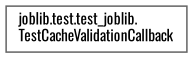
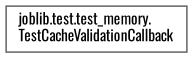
(97, 29) -> (97, 29)
